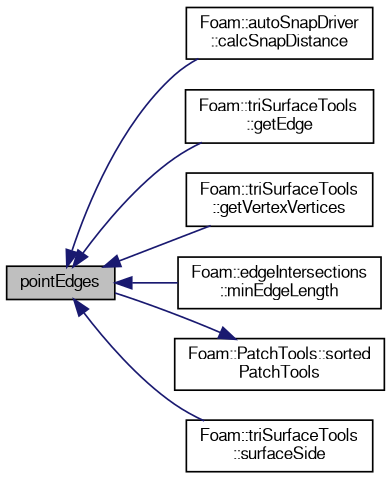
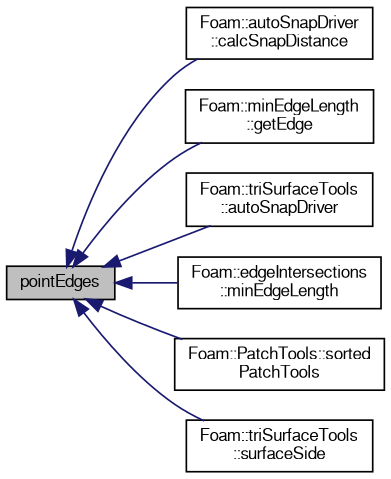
(280, 116) -> (280, 116)
(280, 200) -> (280, 200)
(168, 312) -> (141, 324)
